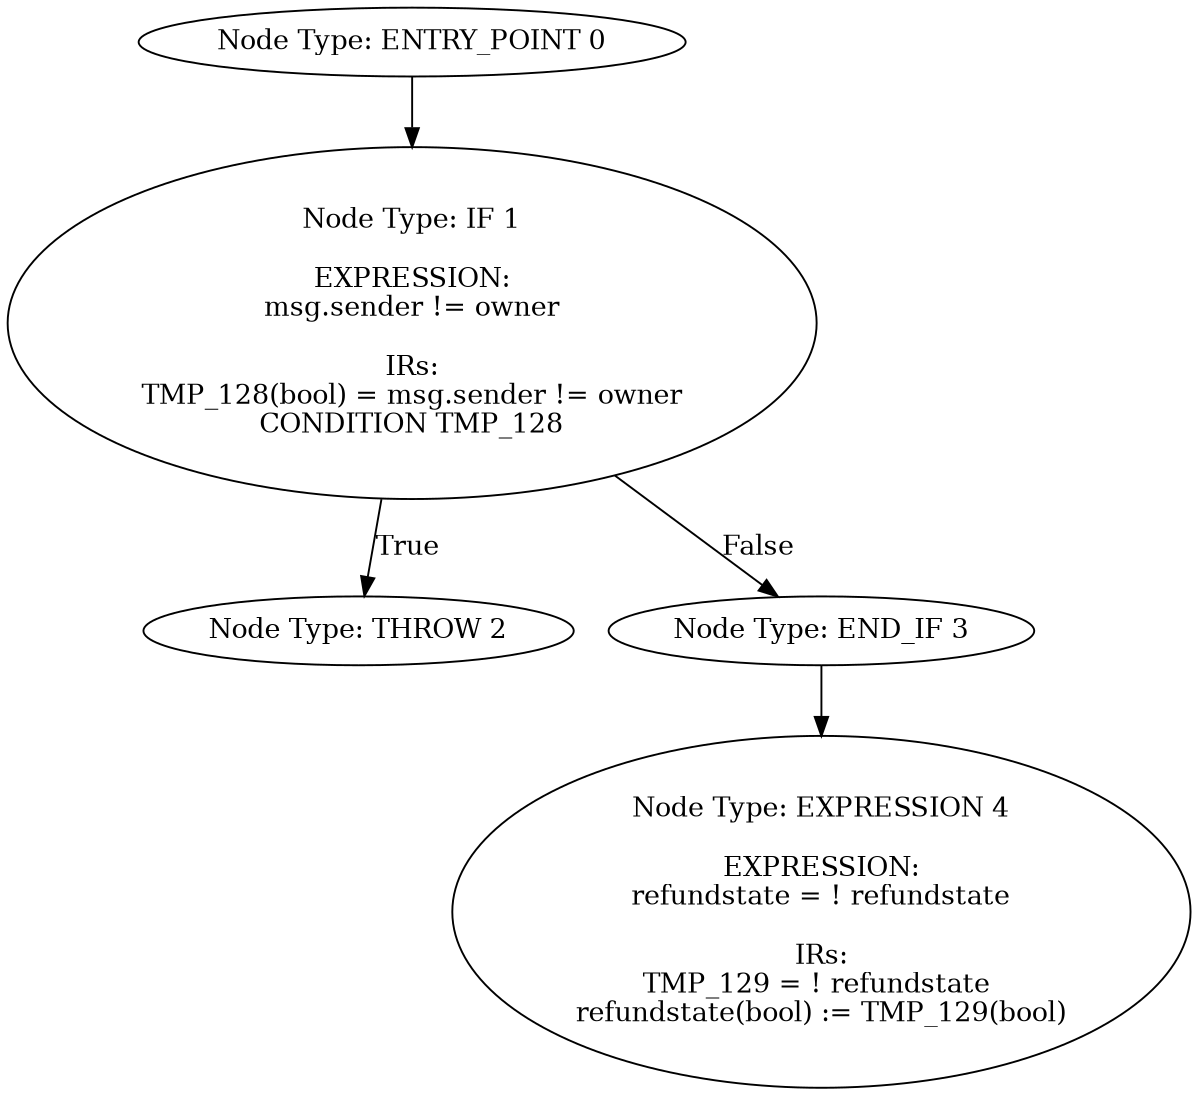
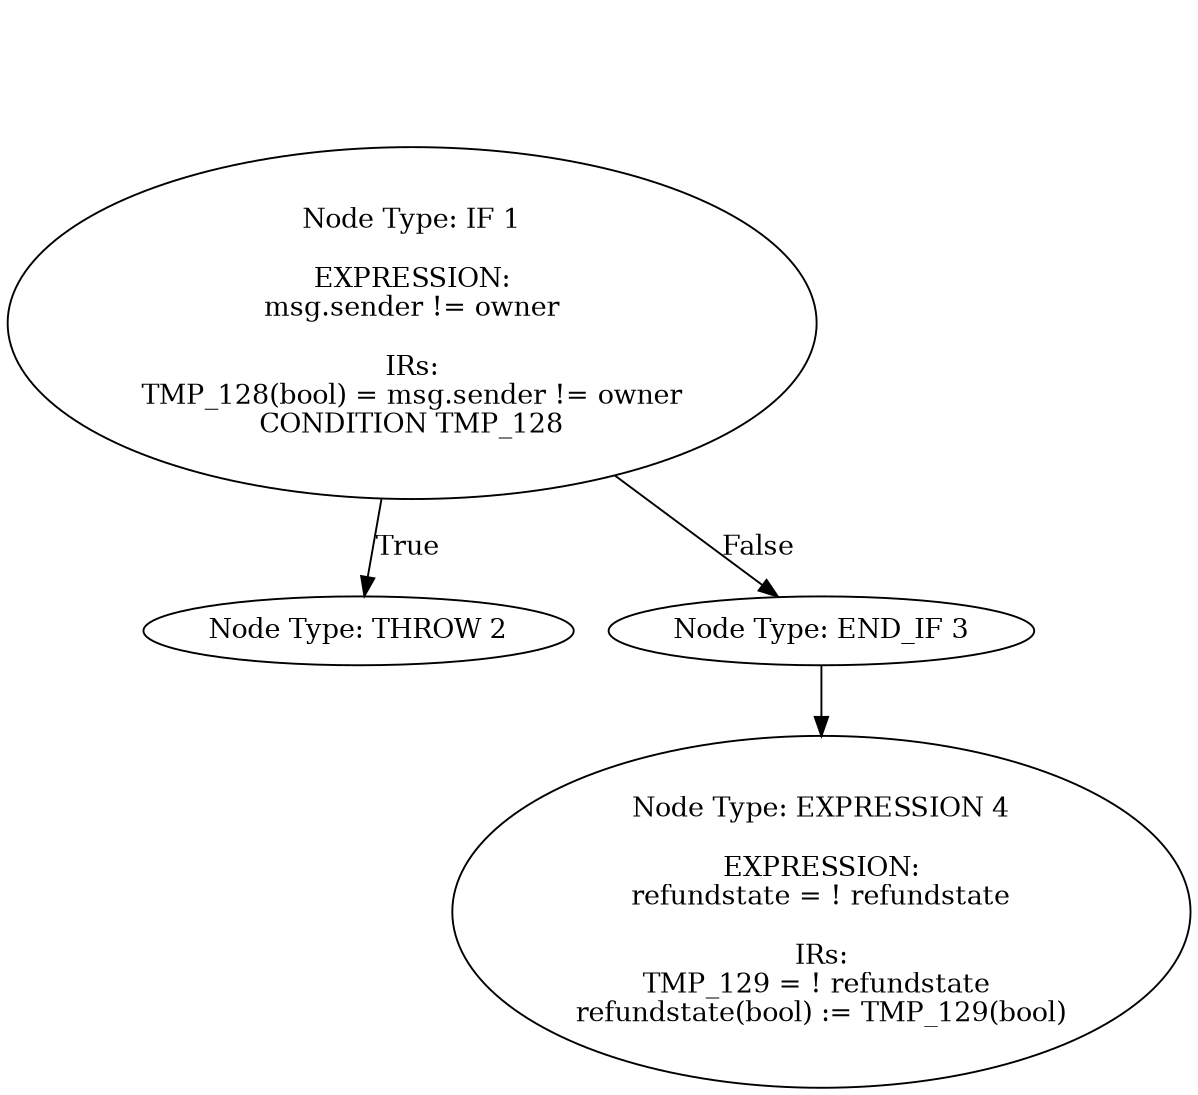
(412, 42) -> none
